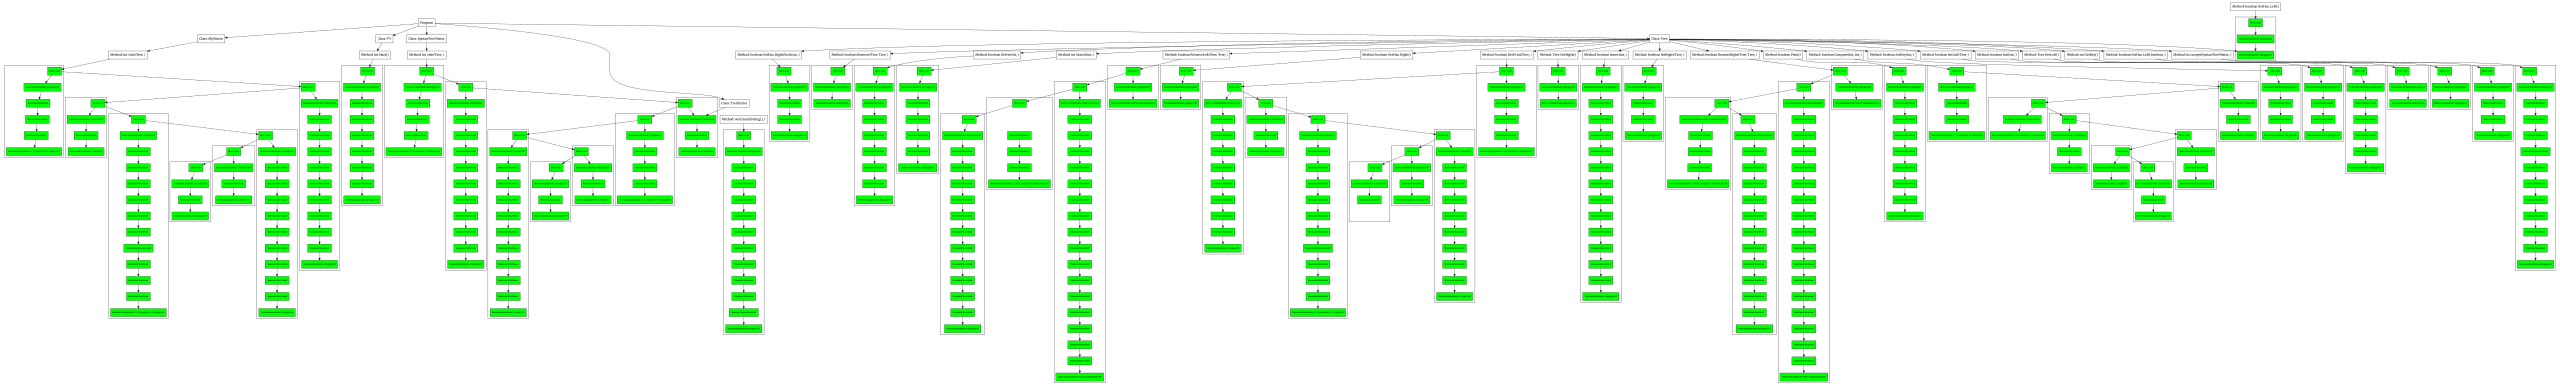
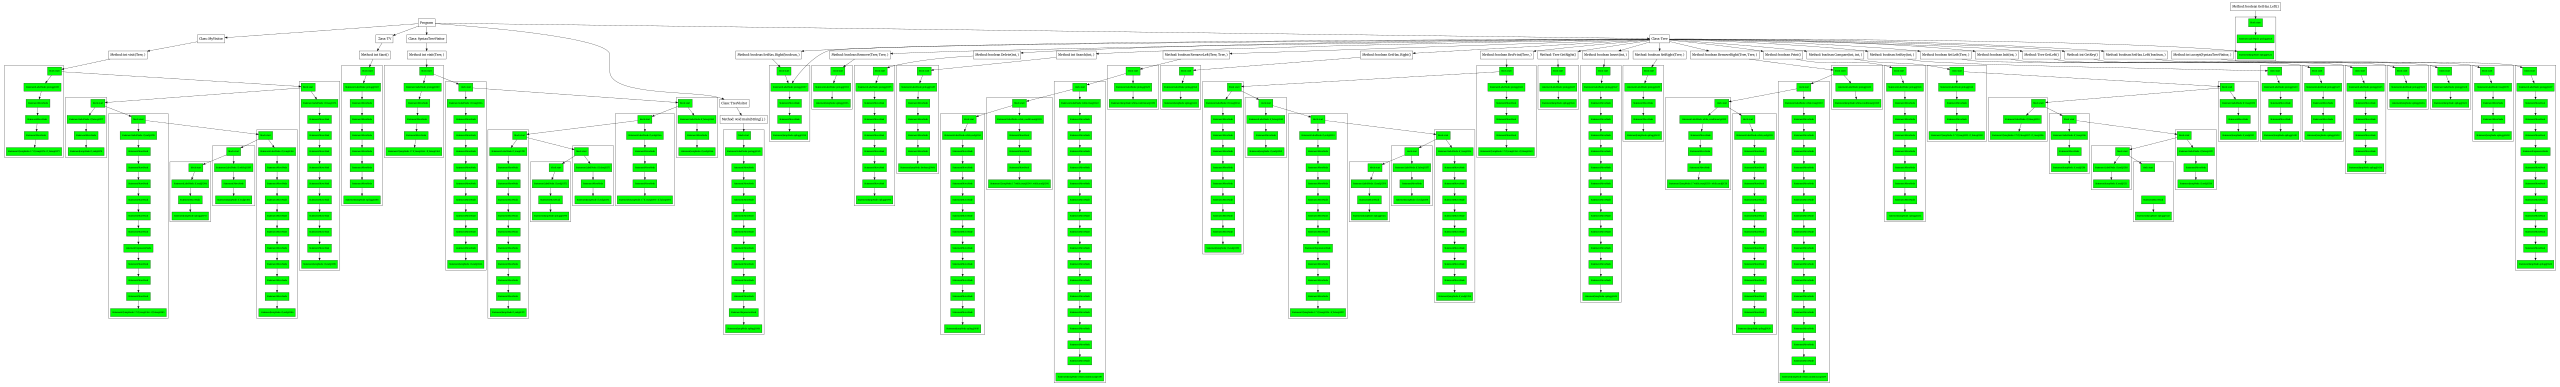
(2044, 46) -> (1215, 42)
(2493, 87) -> (2493, 87)
(716, 111) -> (738, 110)
none -> (1019, 119)
(918, 168) -> (918, 168)
(2153, 184) -> none
none -> (1369, 216)
